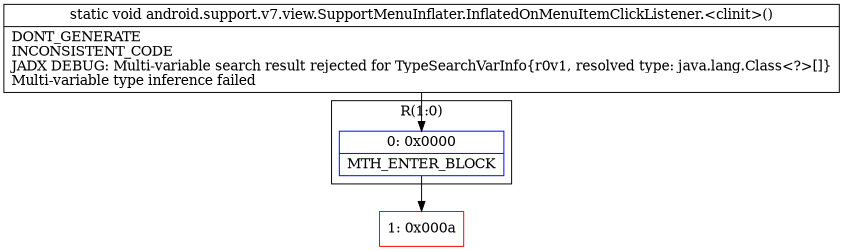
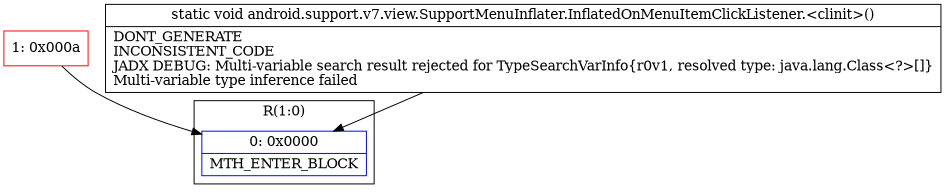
(422, 190) -> (123, 106)
